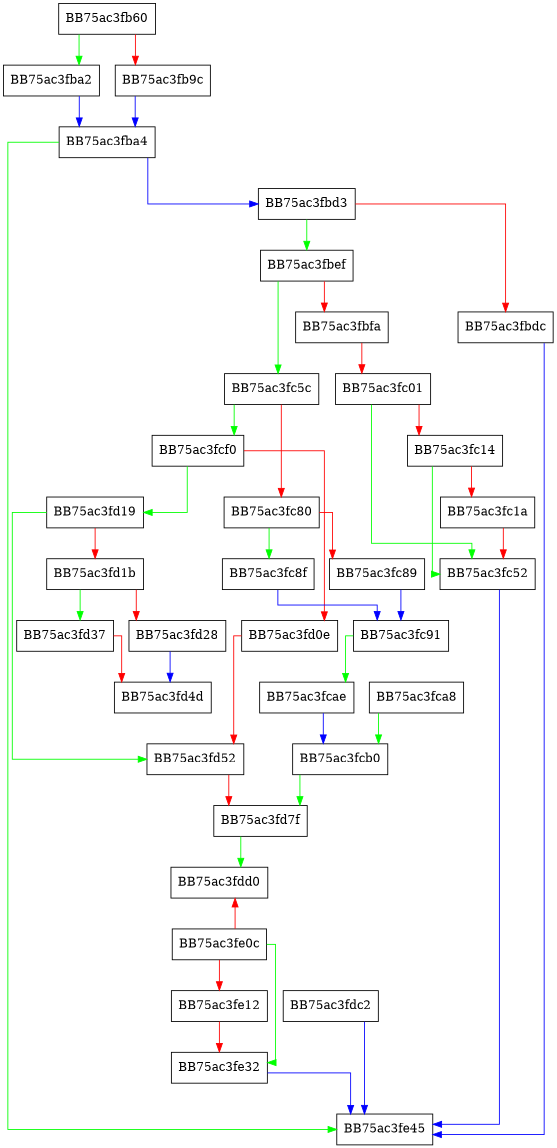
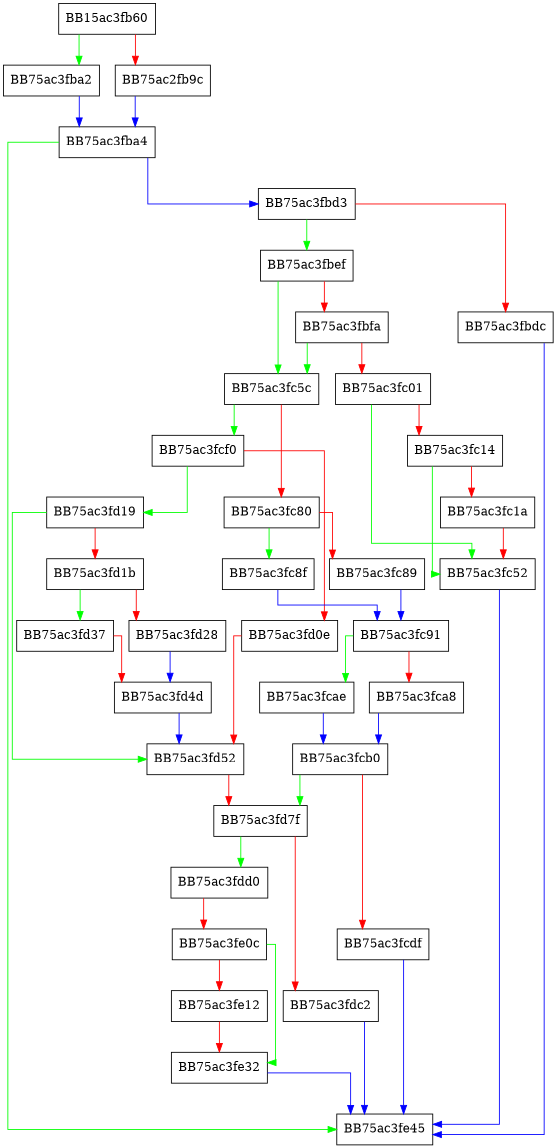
(107, 19) -> (107, 19)
(163, 81) -> (163, 81)
none -> (307, 354)
none -> (409, 662)
none -> (179, 724)
(379, 724) -> (379, 724)
none -> (295, 909)
(235, 918) -> (204, 909)
none -> (383, 944)
